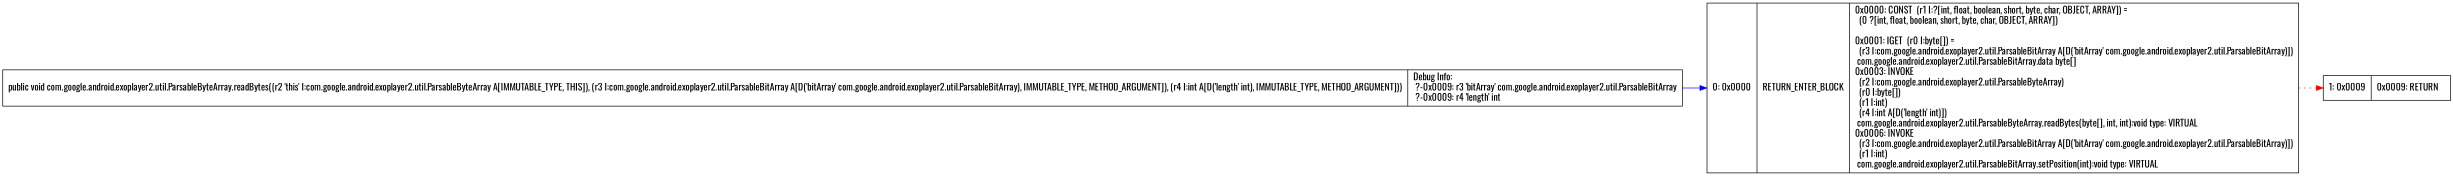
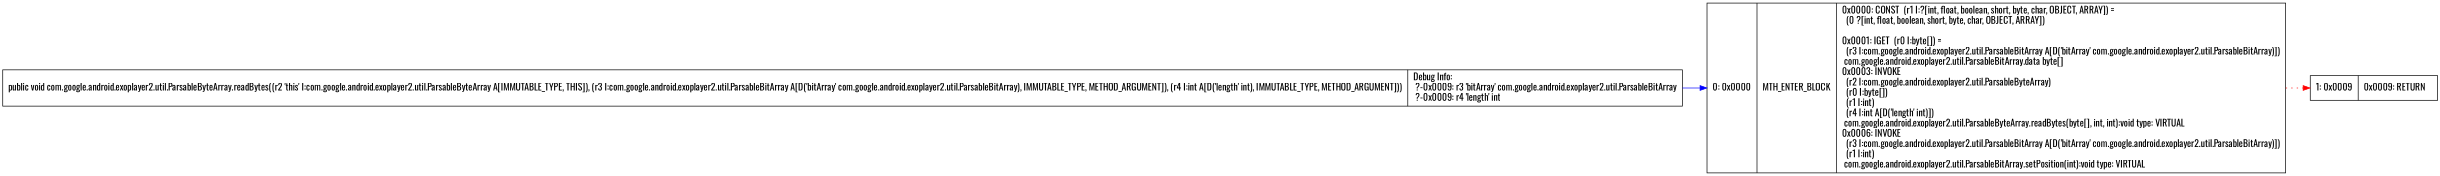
(1803, 88) -> (1797, 88)
